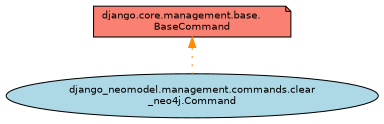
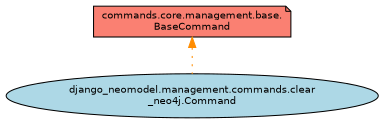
(192, 22) -> (192, 22)
